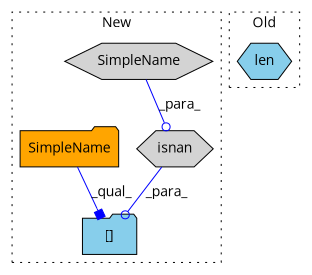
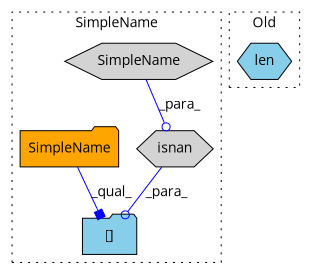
(117, 24) -> (117, 24)
